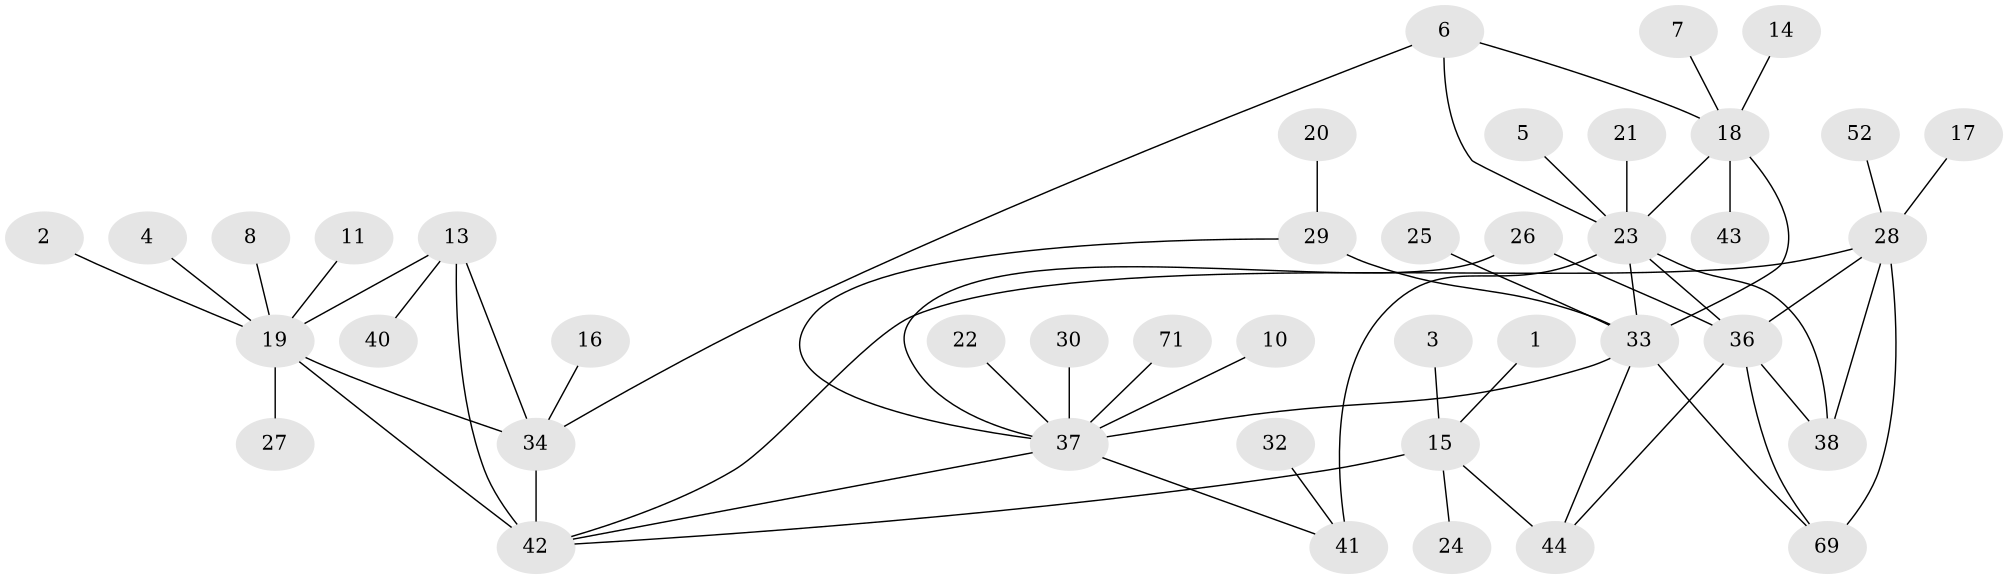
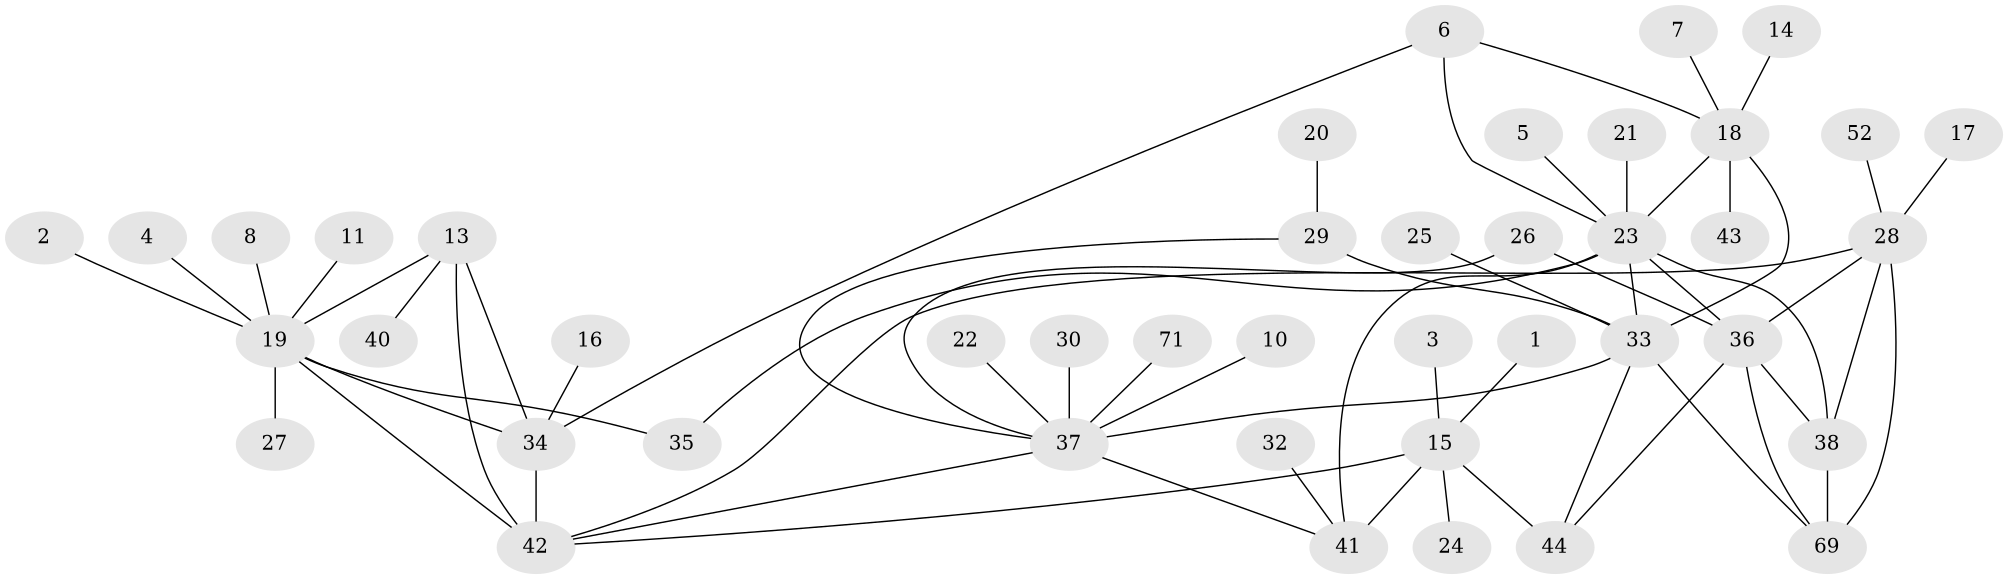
none -> (682, 444)
none -> (1395, 496)
none -> (1828, 496)
